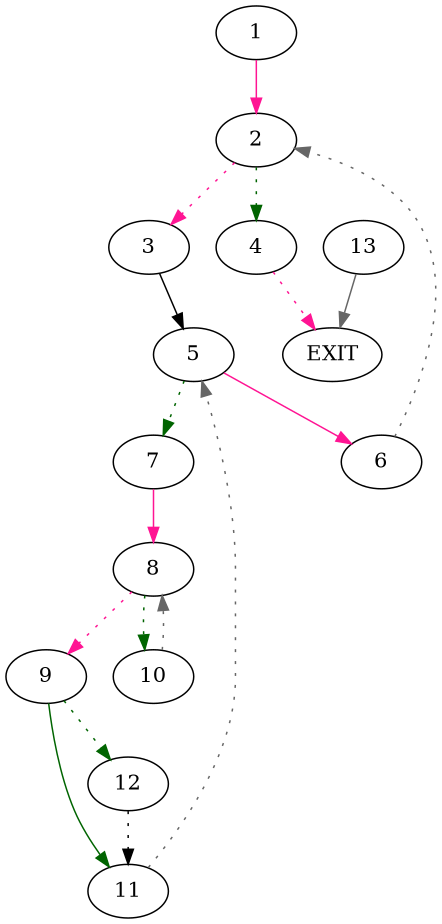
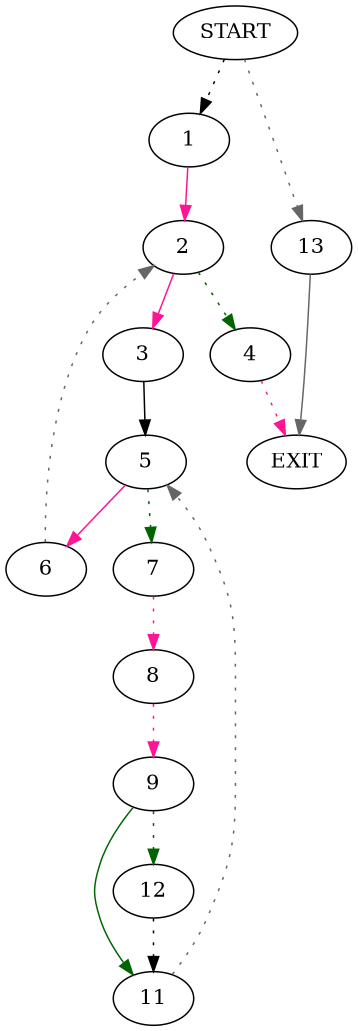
none -> (235, 33)
(208, 188) -> (166, 294)
(153, 508) -> (153, 616)
(153, 677) -> none
